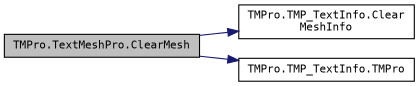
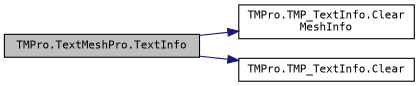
(102, 46) -> (102, 46)
(327, 70) -> (327, 70)
